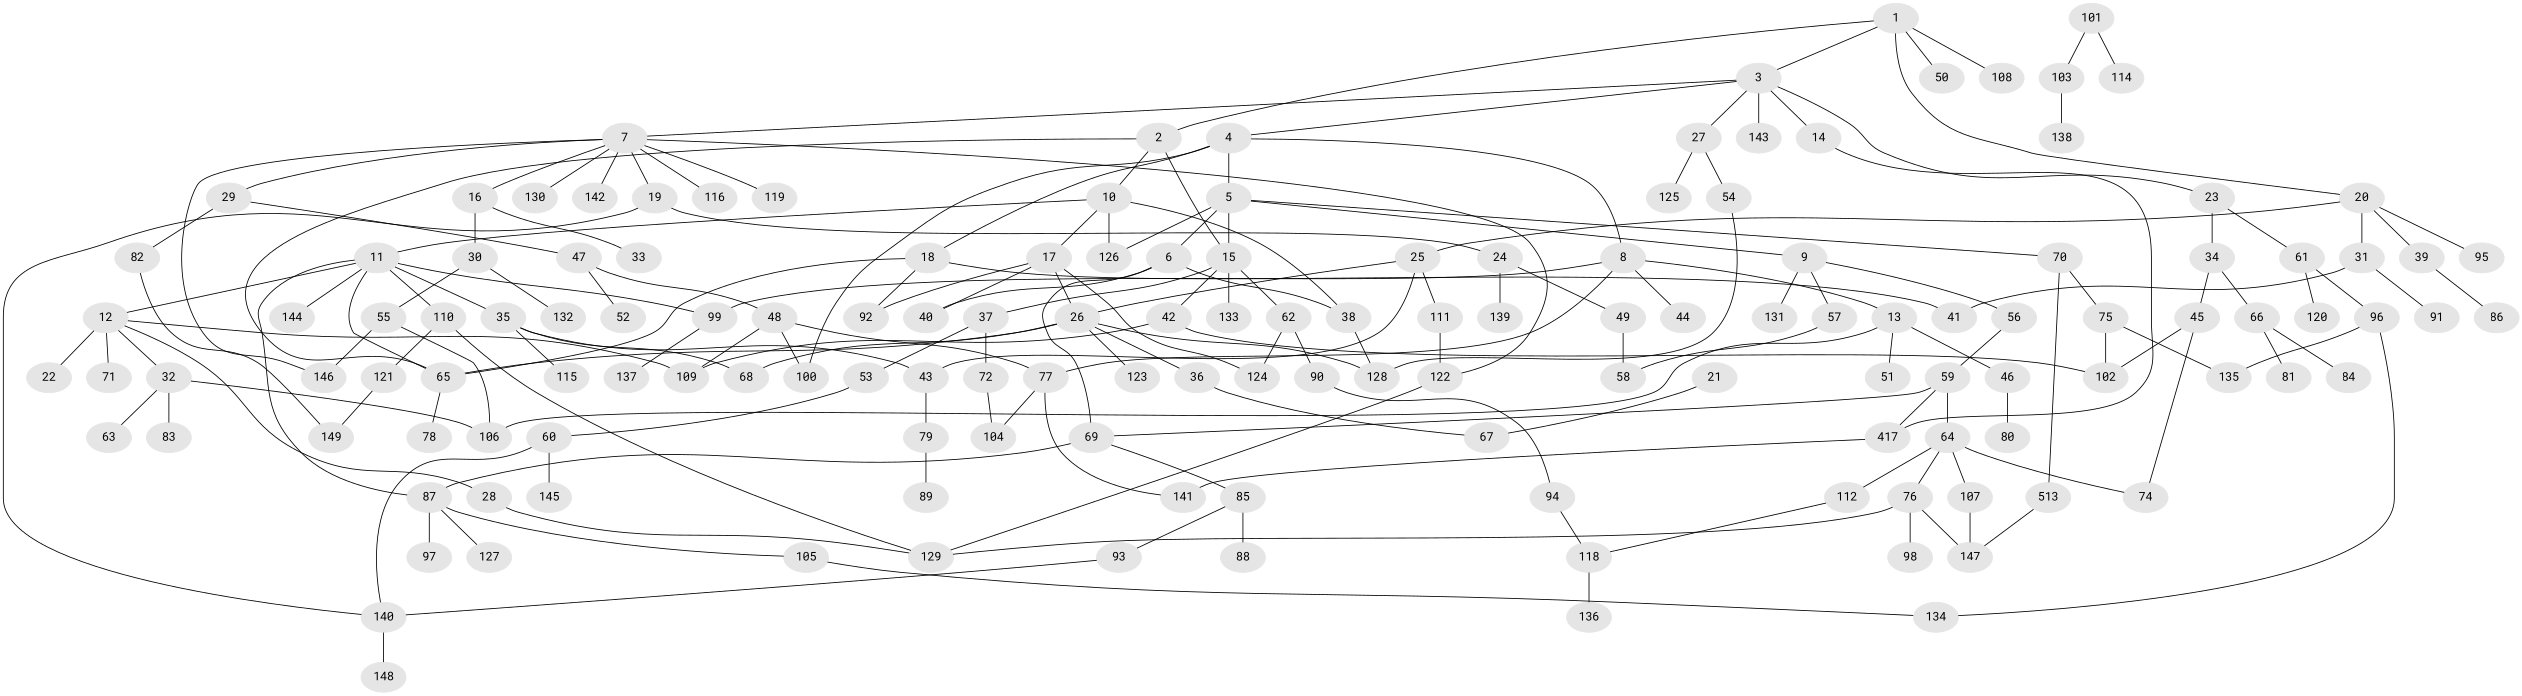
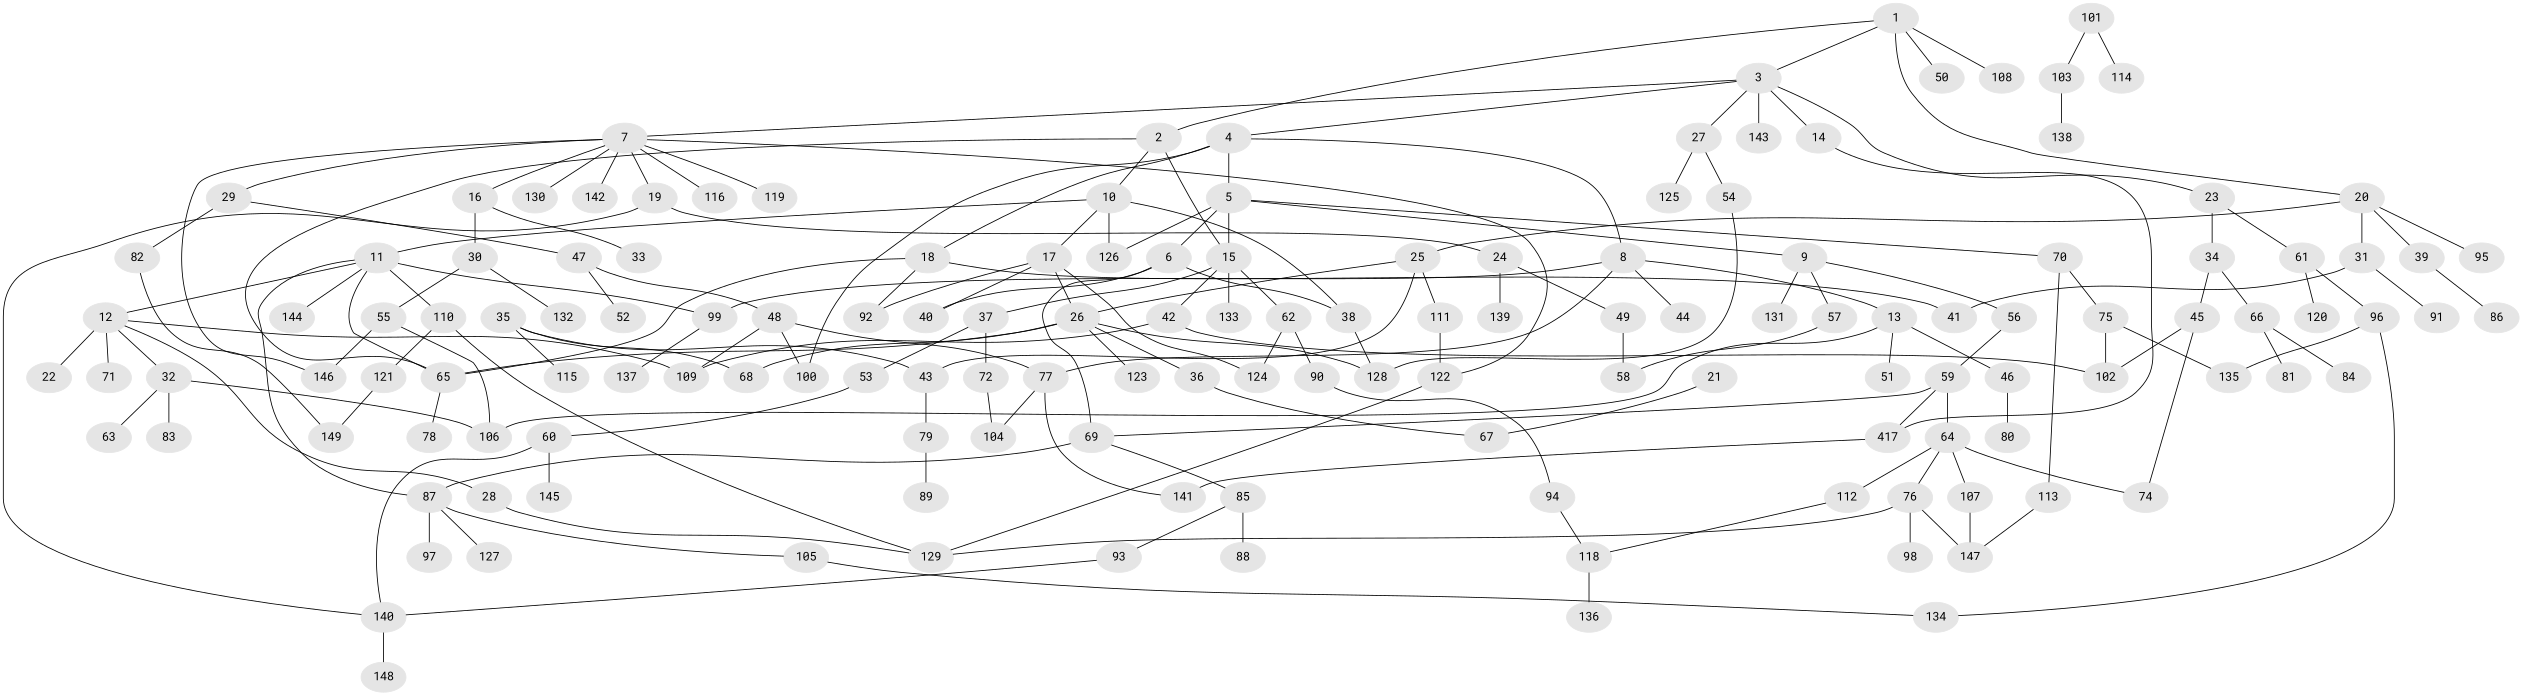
(440, 288) -> none
(2048, 498) -> (2048, 498)
